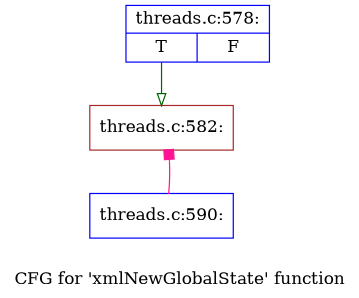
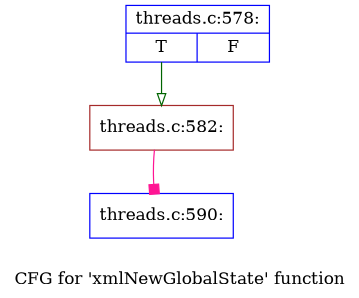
(170, 178) -> (153, 166)
